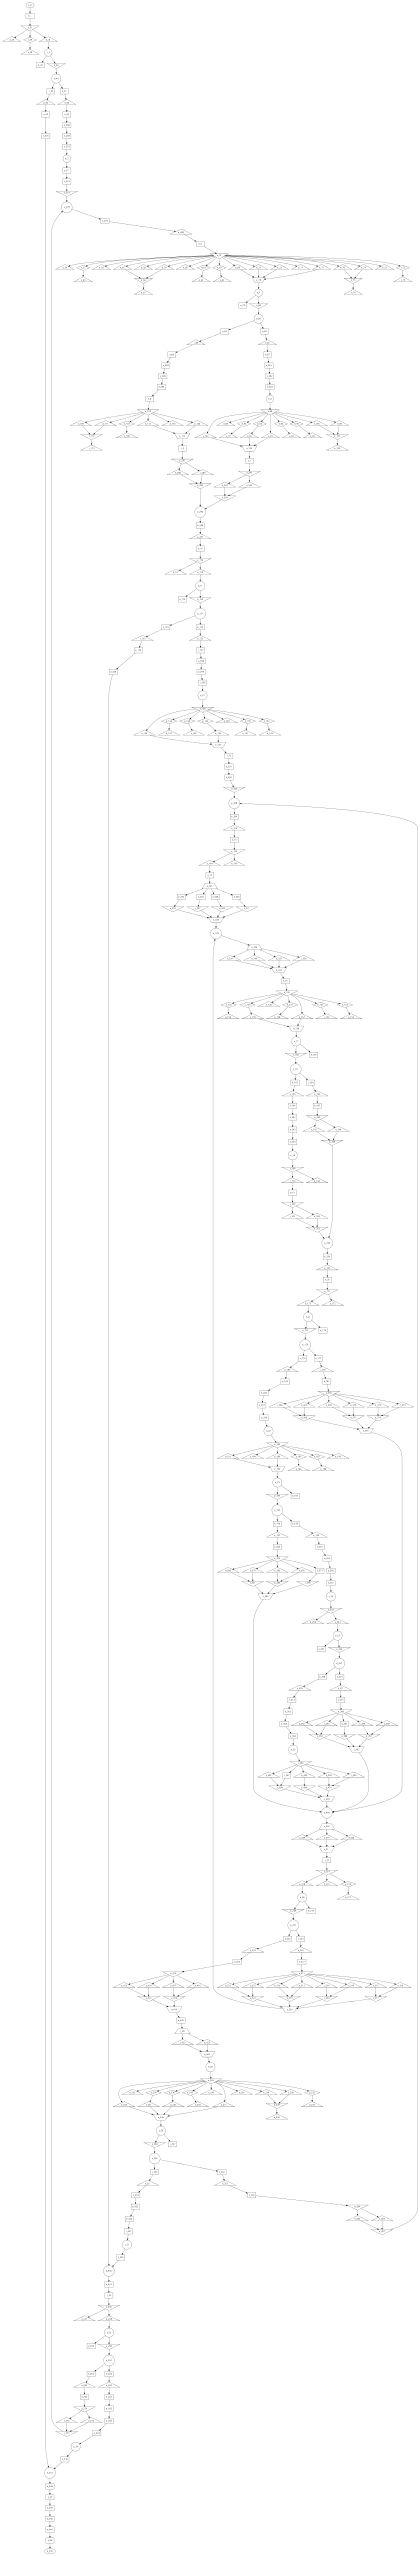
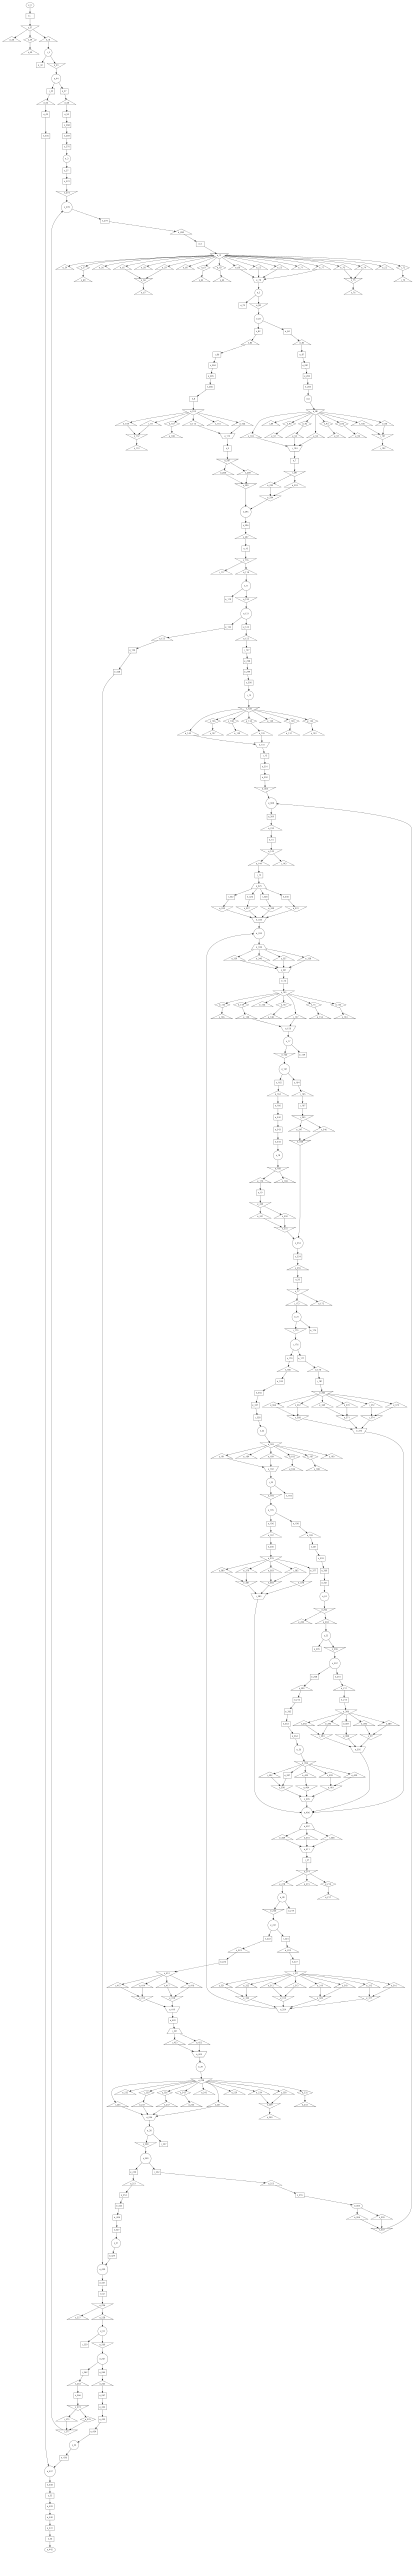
(357, 2207) -> (357, 2206)
(91, 2421) -> (88, 2419)
